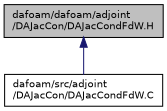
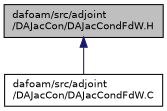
(84, 21) -> (84, 21)
